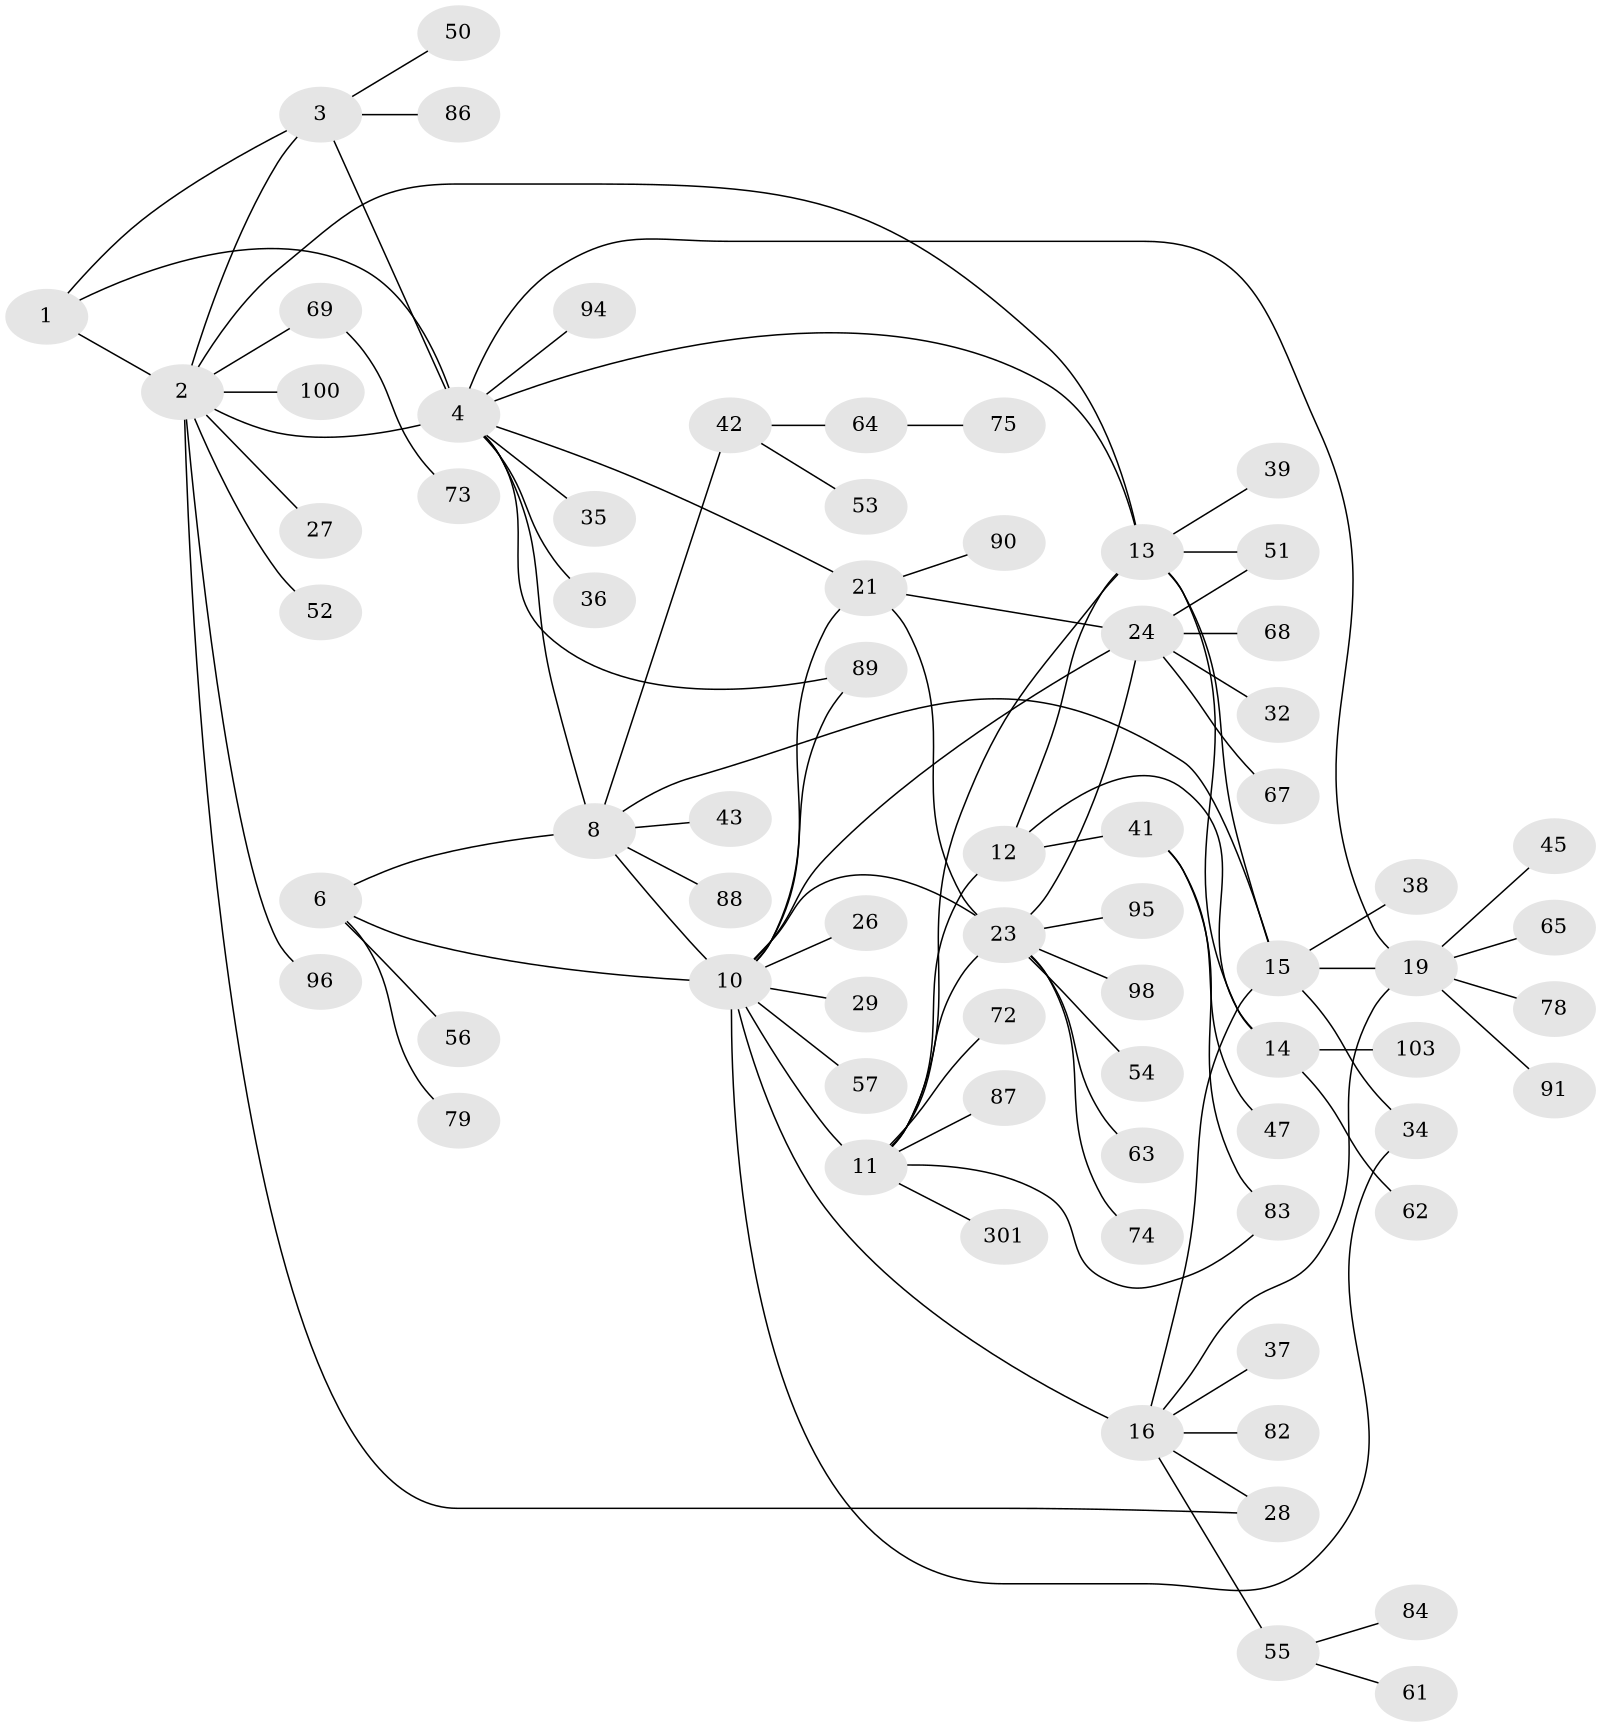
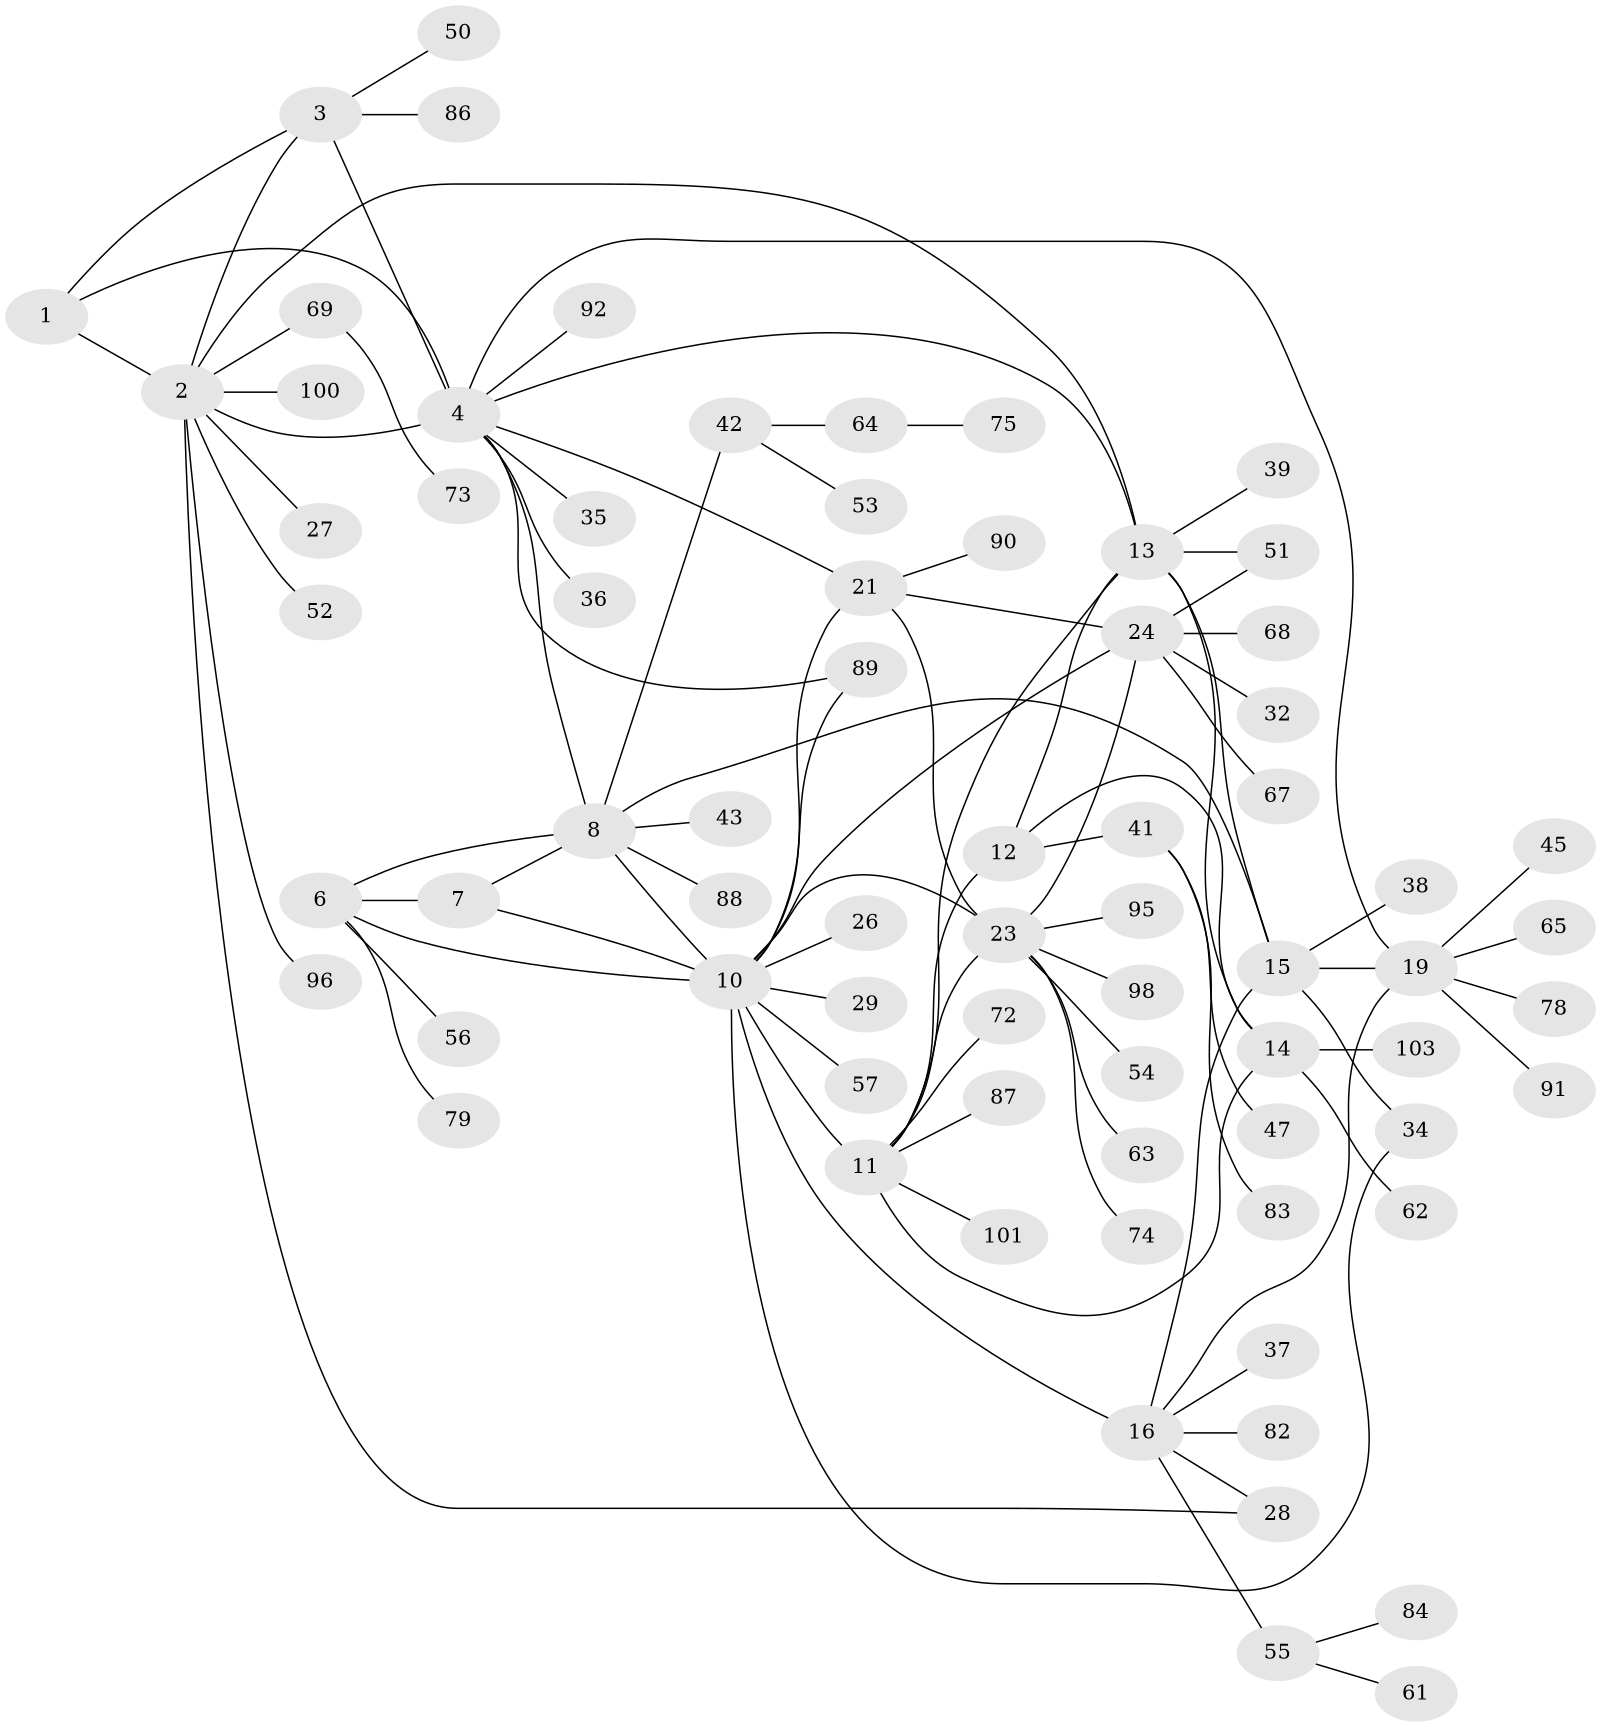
(595, 311) -> (595, 311)
none -> (459, 900)
(1004, 1237) -> (1004, 1237)
(1077, 1248) -> (1127, 1309)
